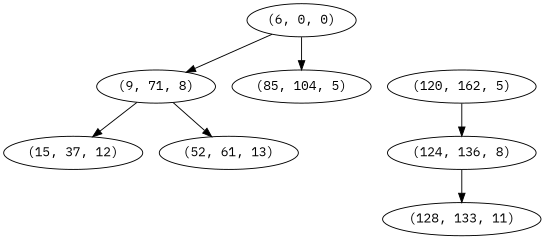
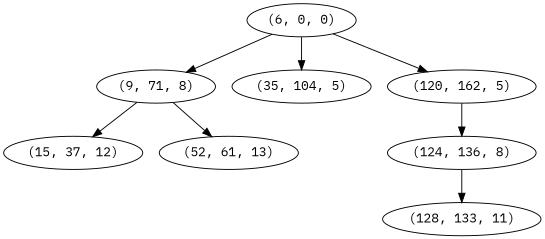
none -> (376, 51)
(302, 87) -> (302, 87)
